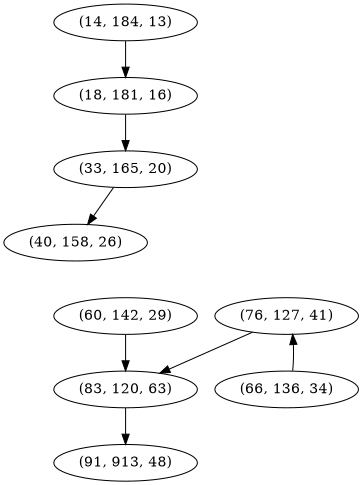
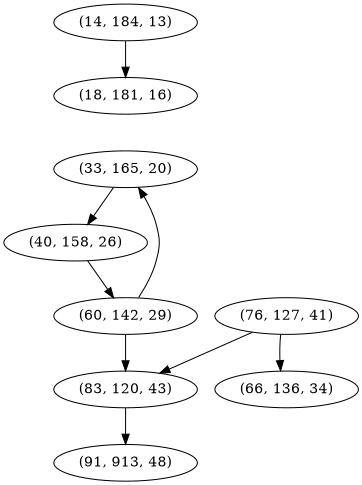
(126, 128) -> (159, 248)
none -> (98, 275)
(293, 358) -> (280, 347)
(126, 389) -> (126, 389)
